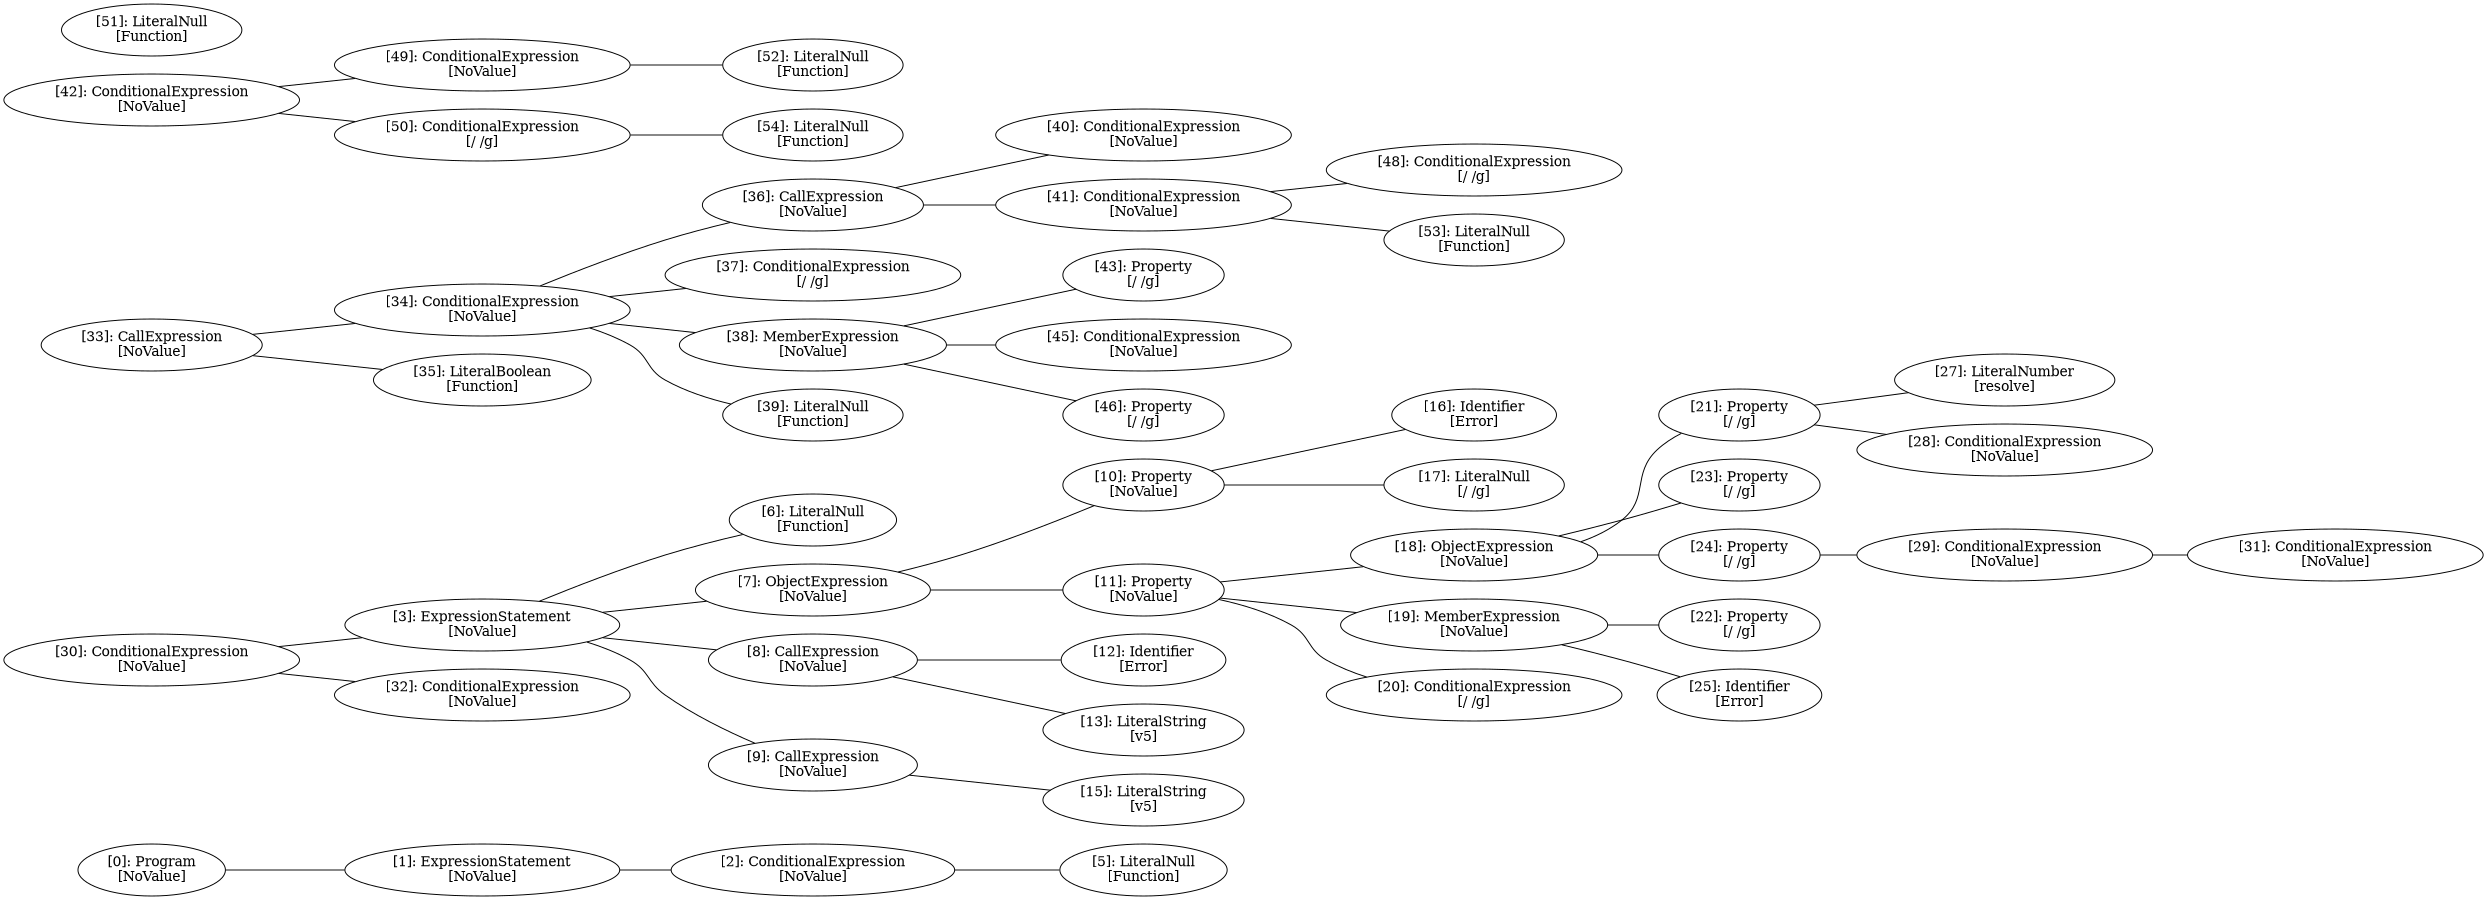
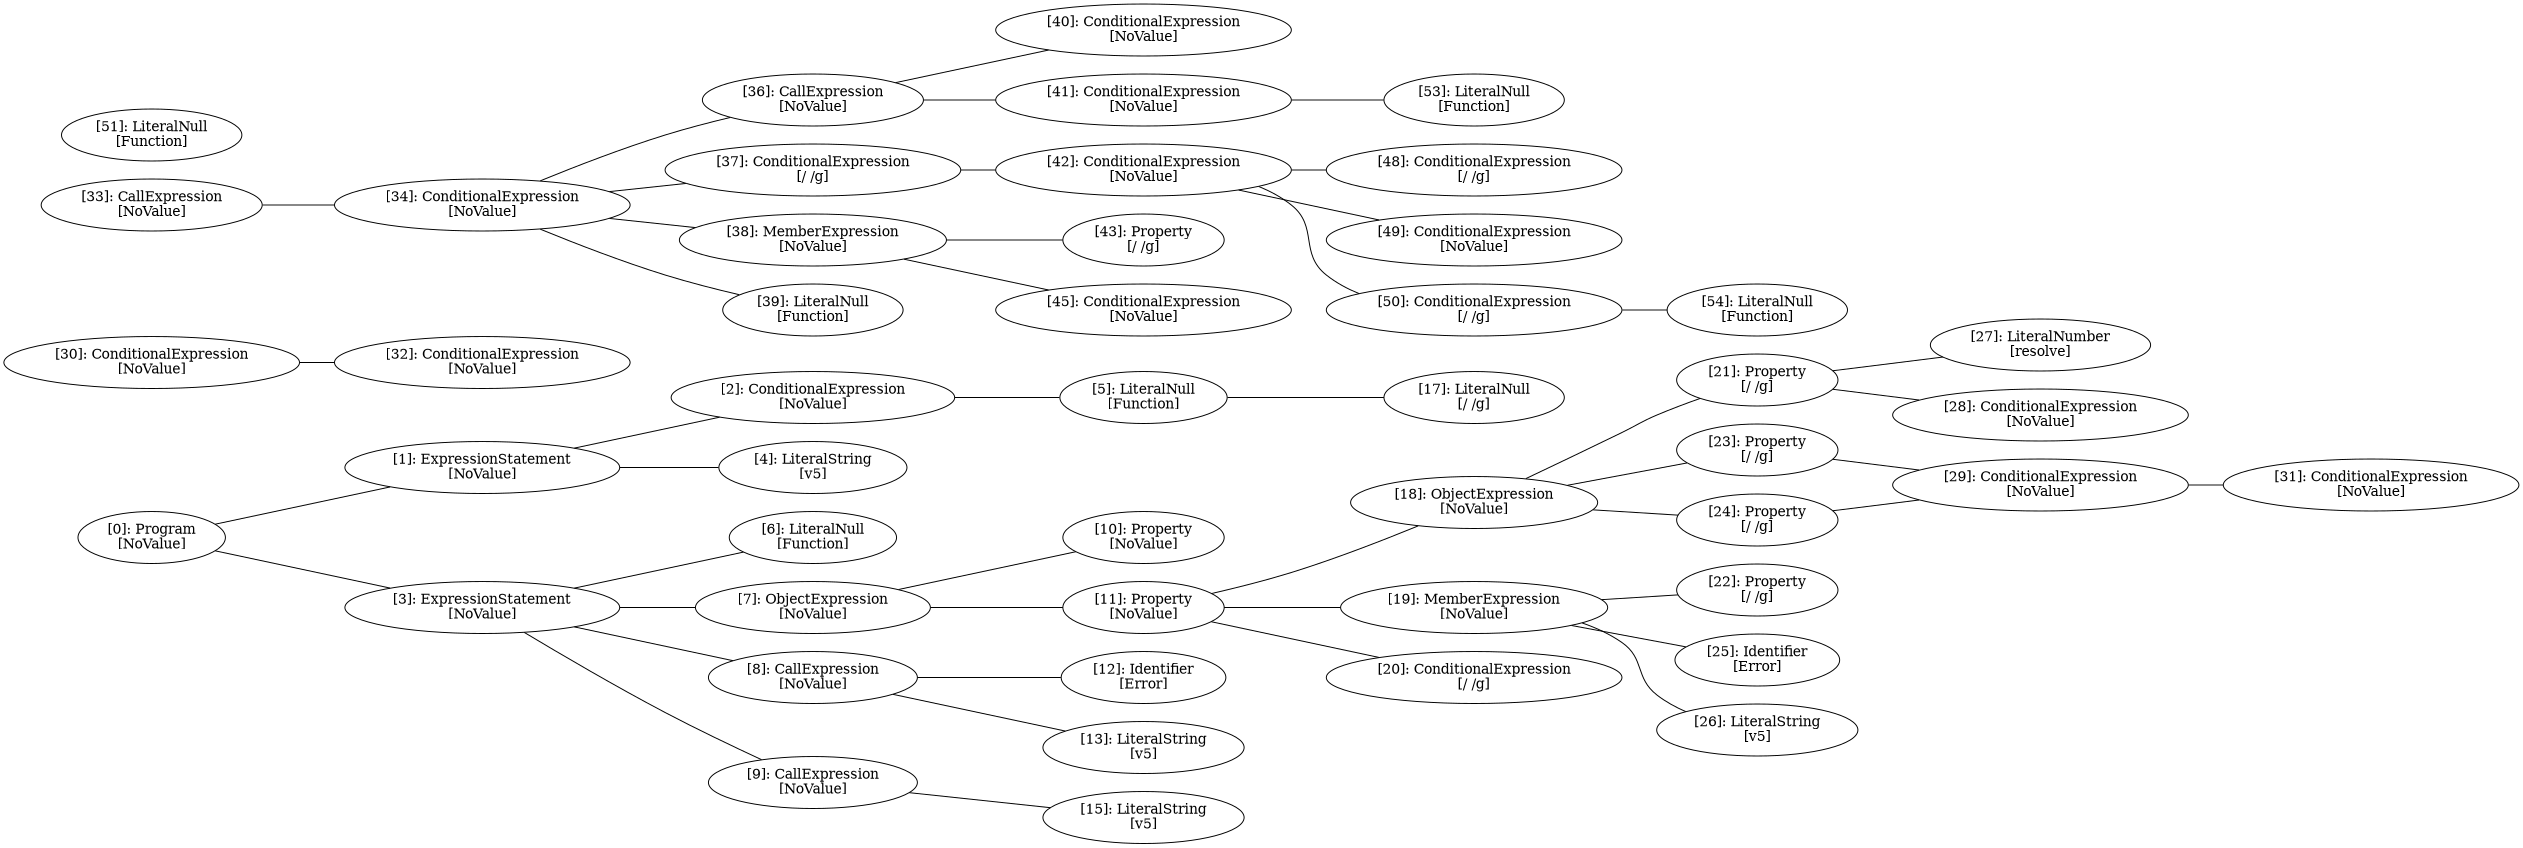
(813, 65) -> none
none -> (978, 170)
(1309, 188) -> (1309, 170)
(482, 380) -> none
(1144, 415) -> none
(1474, 415) -> none
none -> (1876, 465)
none -> (813, 468)
(1304, 485) -> (1306, 398)
(320, 642) -> (303, 569)
none -> (1757, 730)
